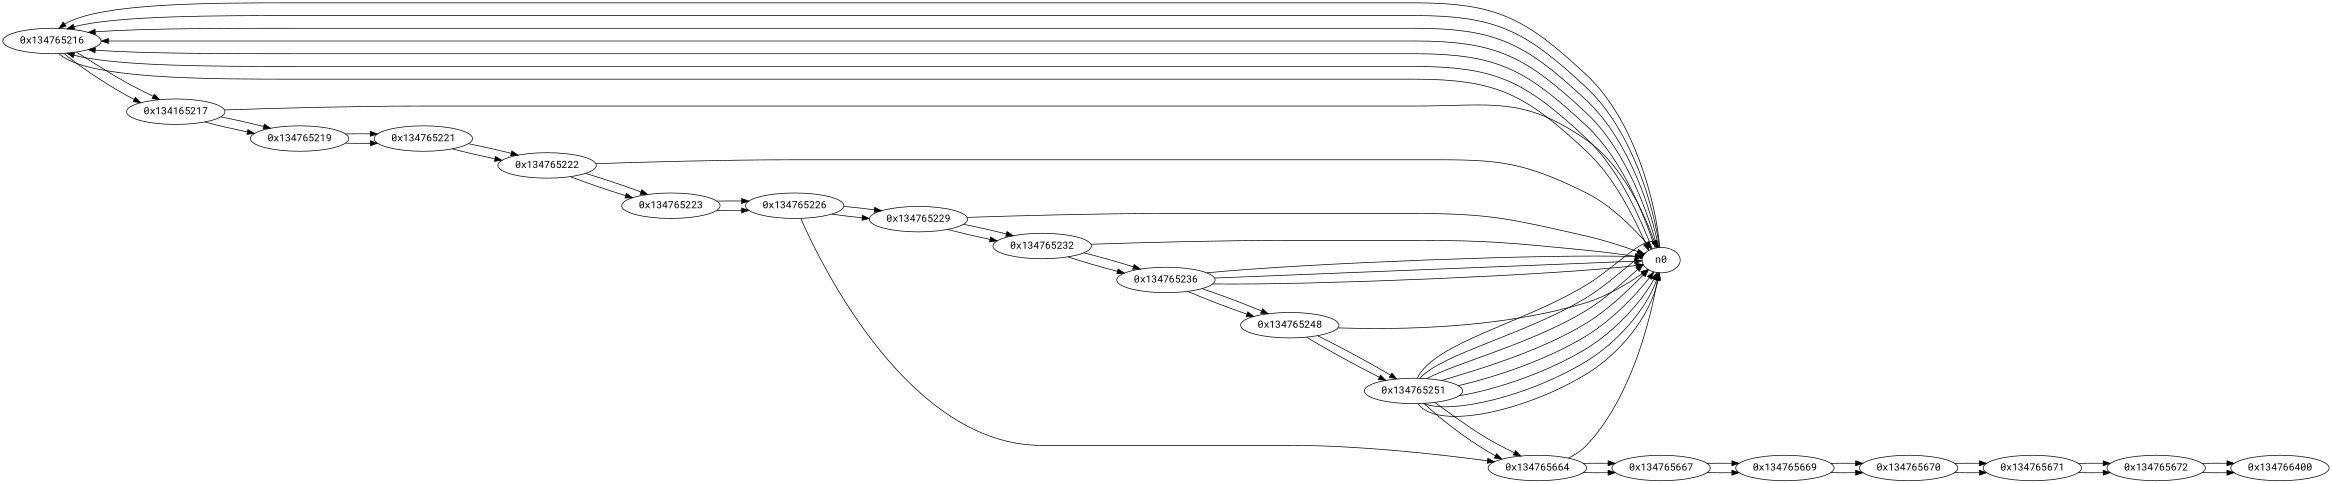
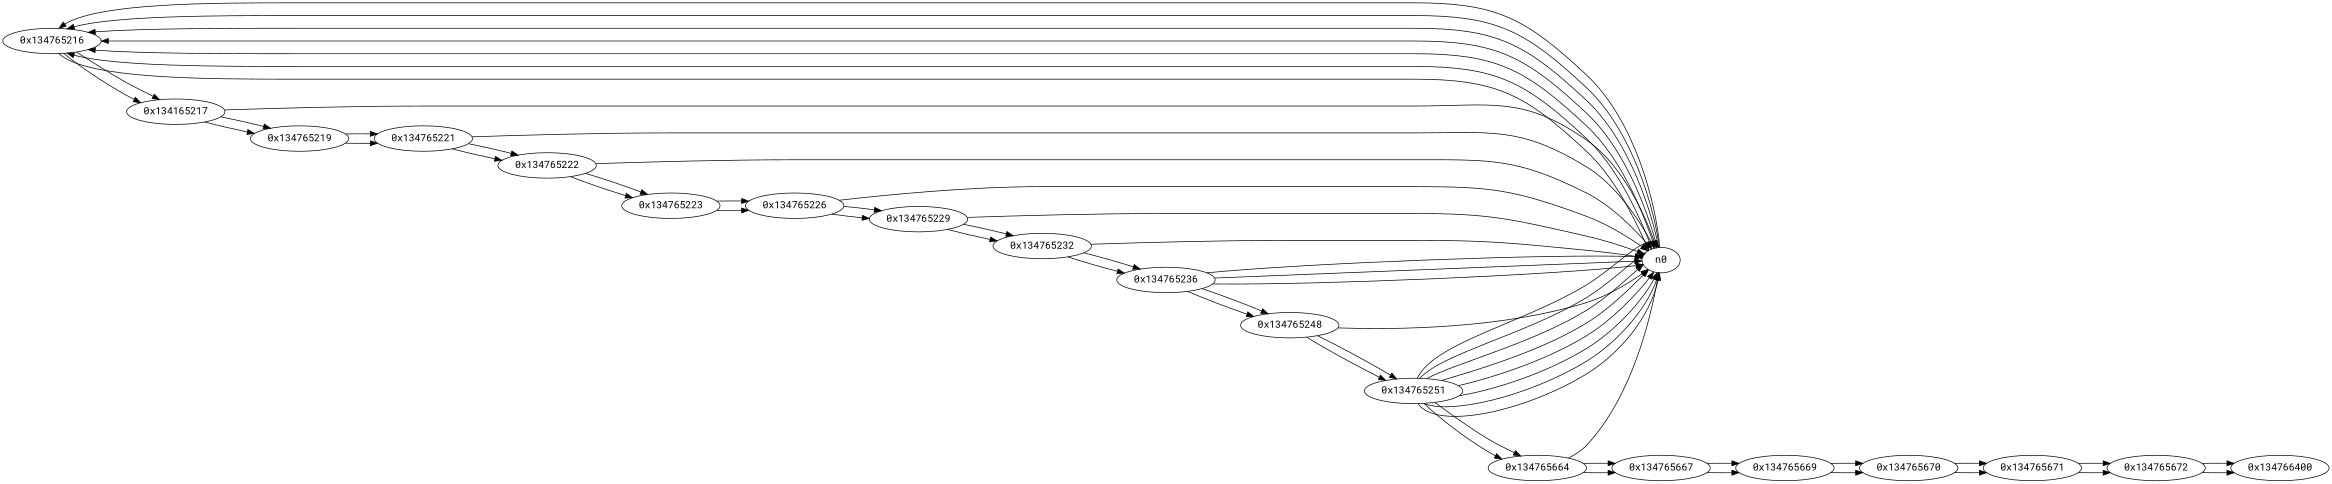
none -> (1083, 133)
(1091, 445) -> (1246, 187)
